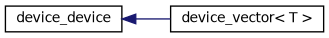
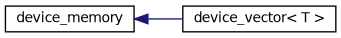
(64, 19) -> (70, 19)
